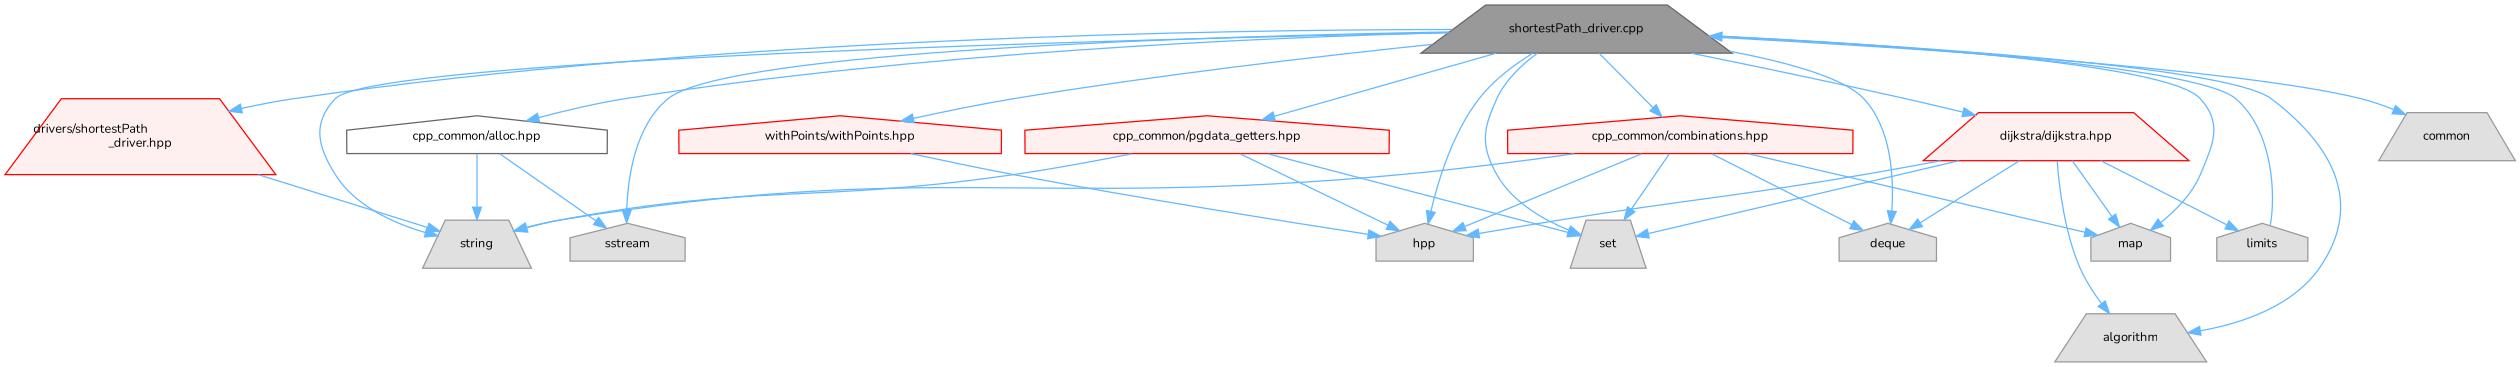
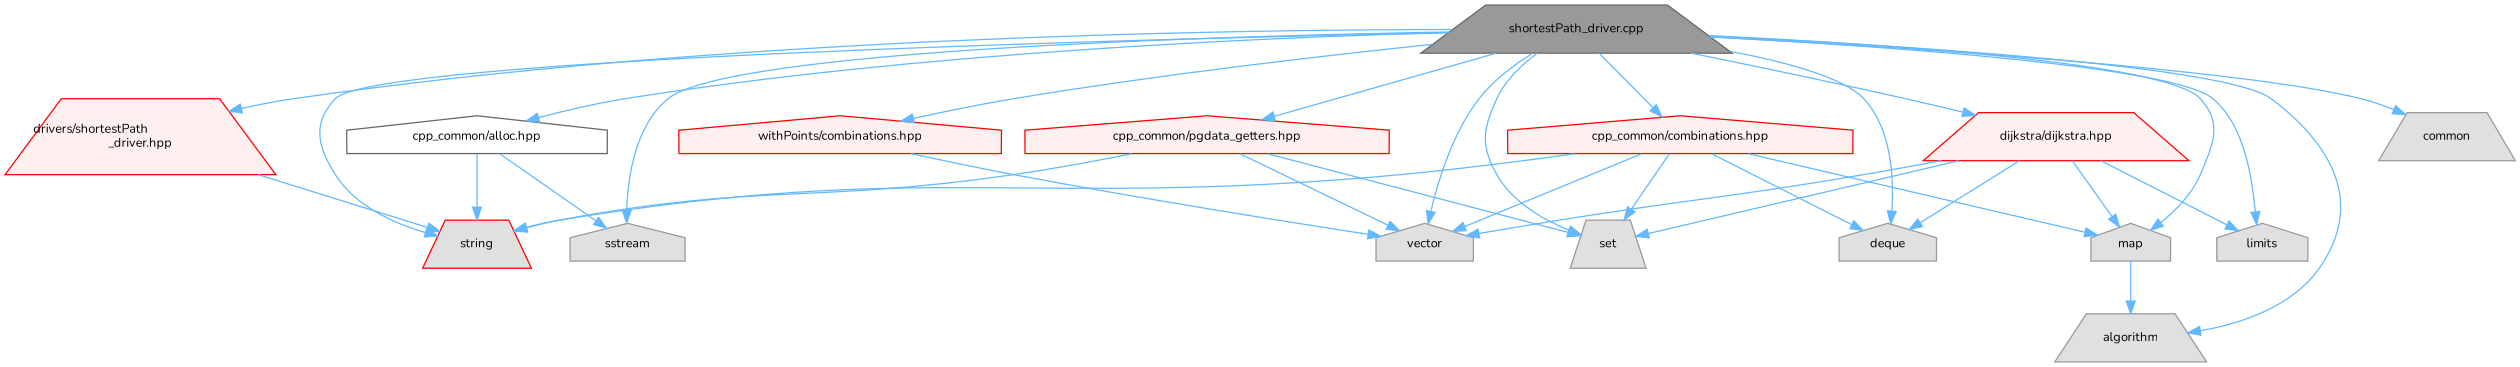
(2049, 61) -> (2025, 61)
(840, 137) -> (840, 137)
(2070, 239) -> (2131, 281)
(477, 244) -> (477, 244)
(1425, 244) -> (1425, 244)
